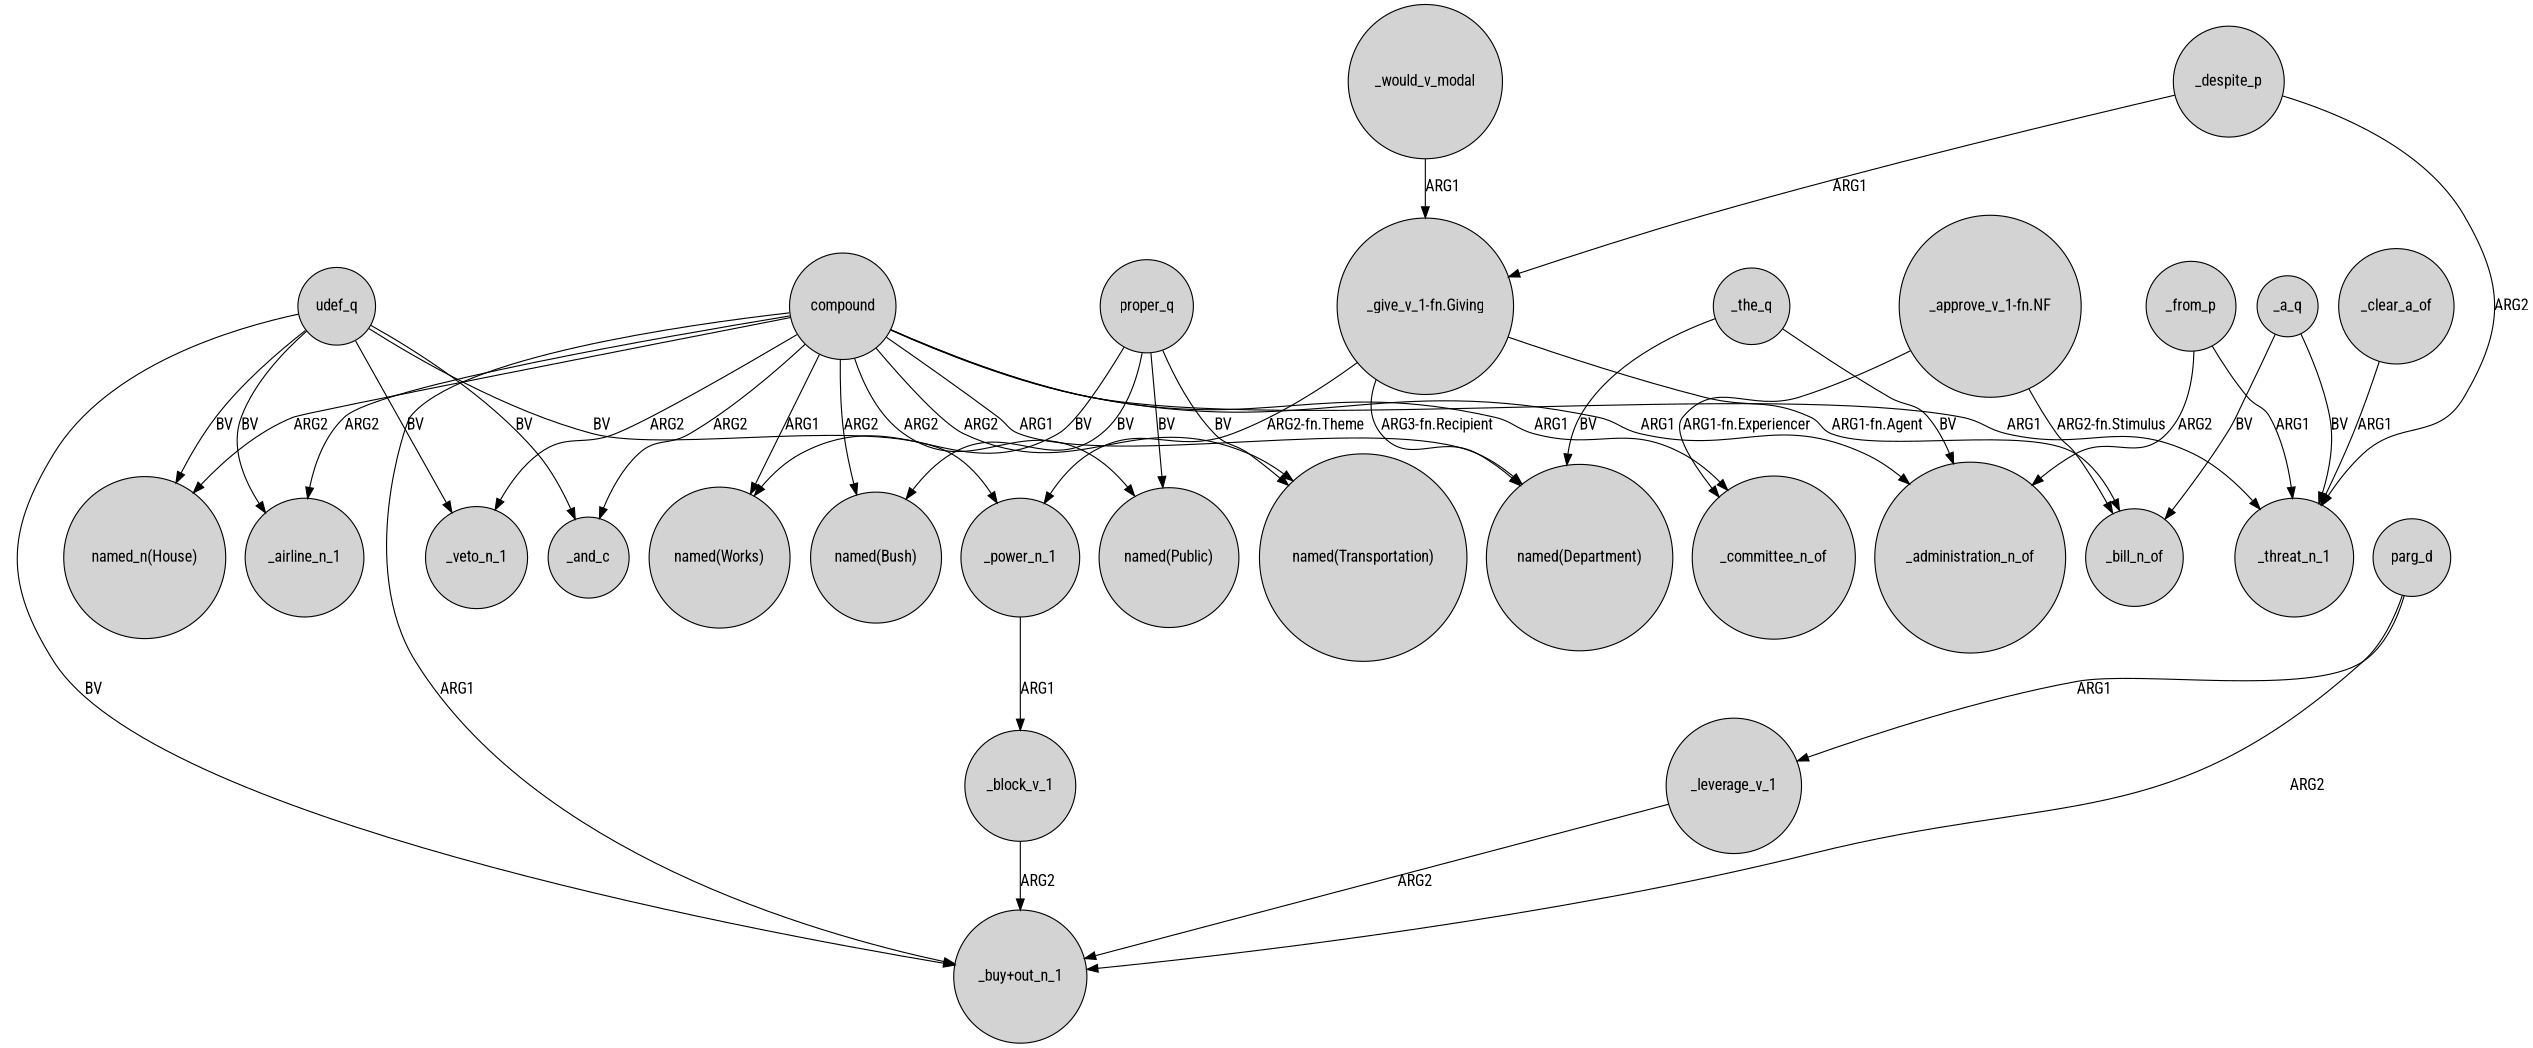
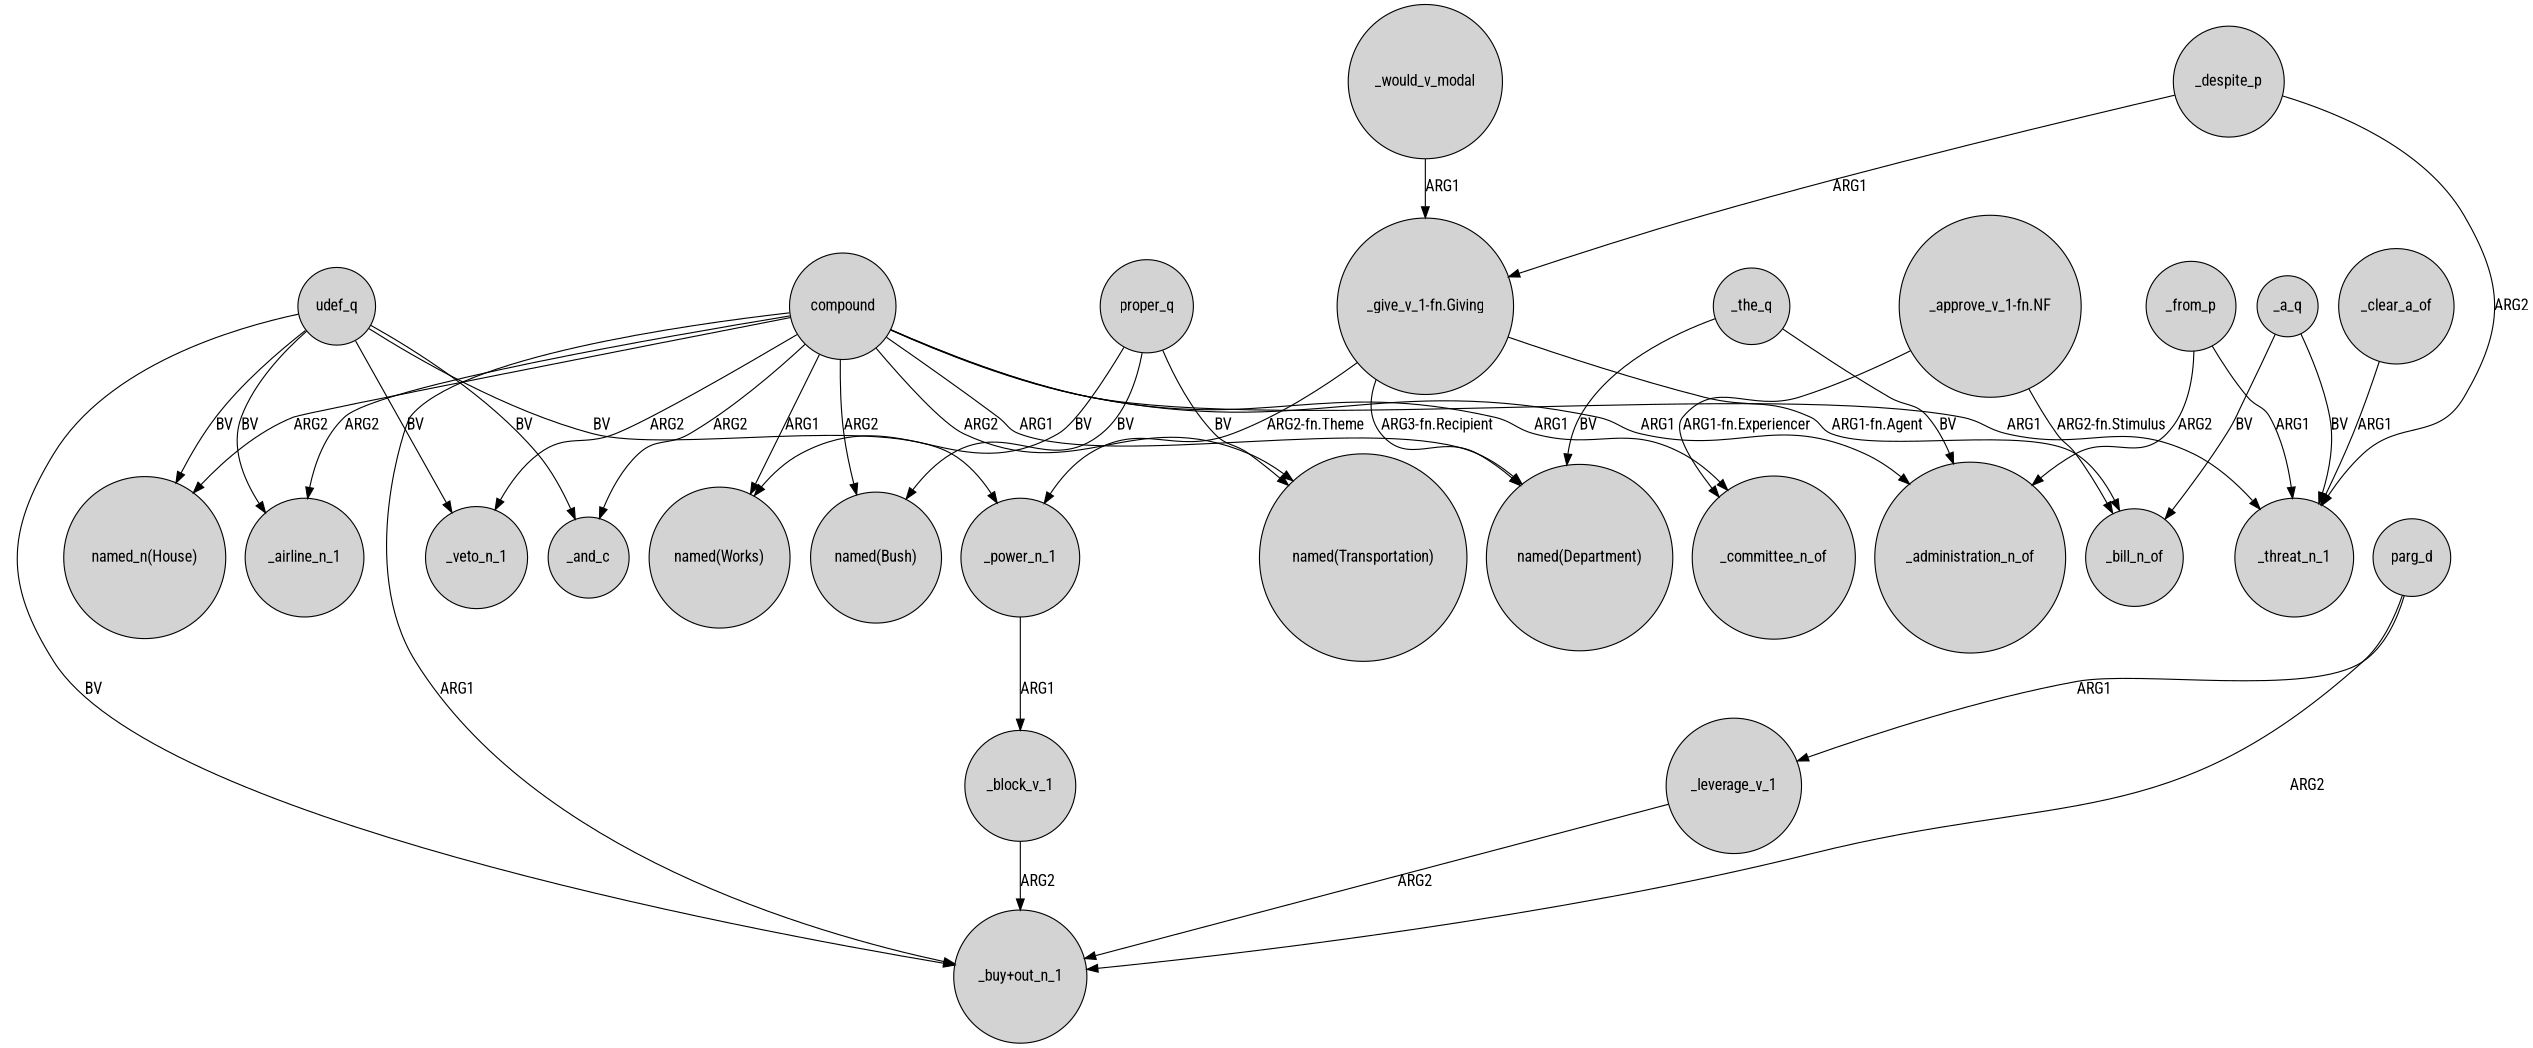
(1169, 558) -> none
